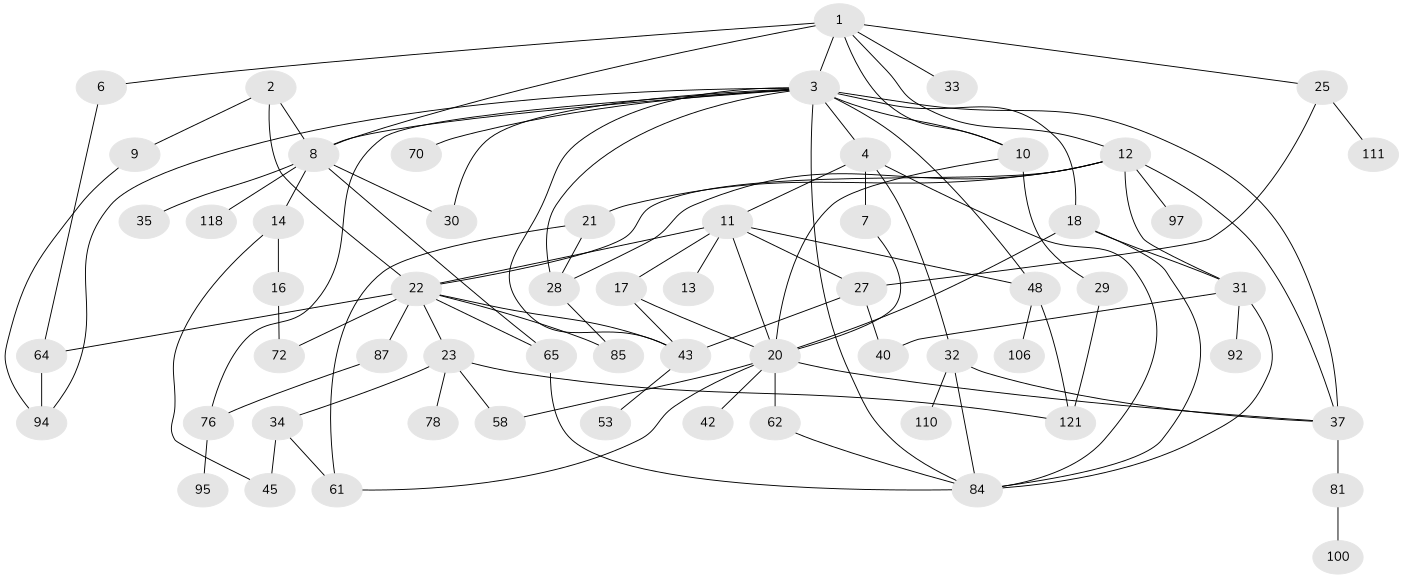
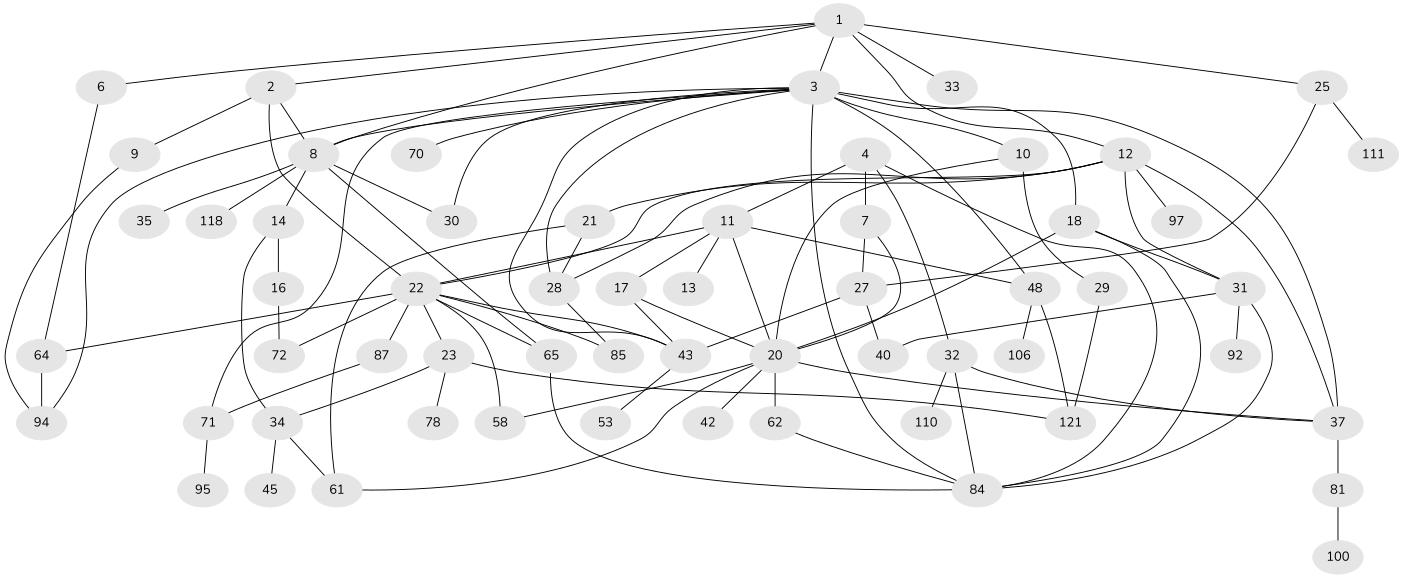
(874, 90) -> (555, 54)
(840, 121) -> none
(790, 253) -> (863, 258)
(173, 365) -> (242, 327)
(475, 390) -> (485, 343)
(208, 423) -> (208, 423)
